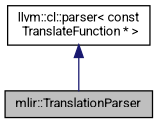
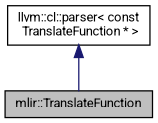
(79, 104) -> (79, 104)
